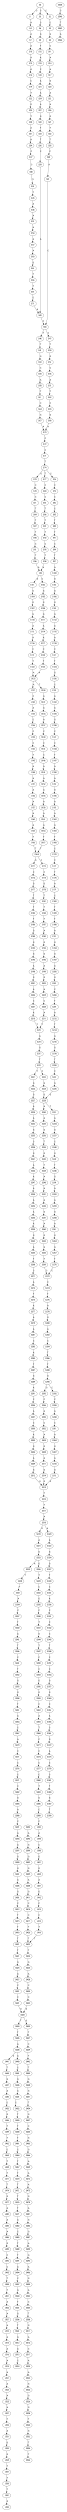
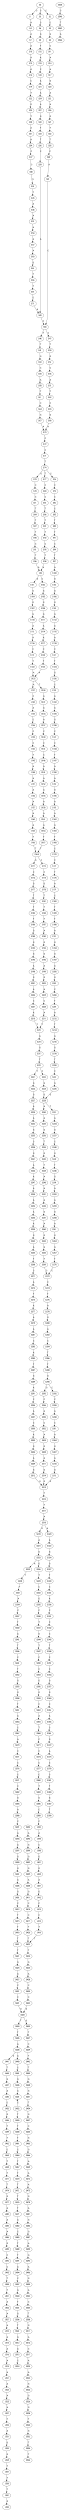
(15, 2102) -> (17, 2103)
